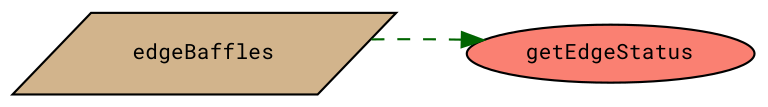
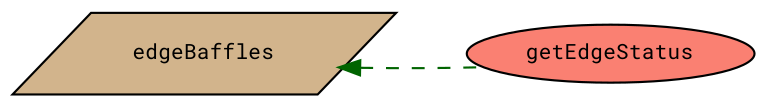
(413, 39) -> (422, 68)
